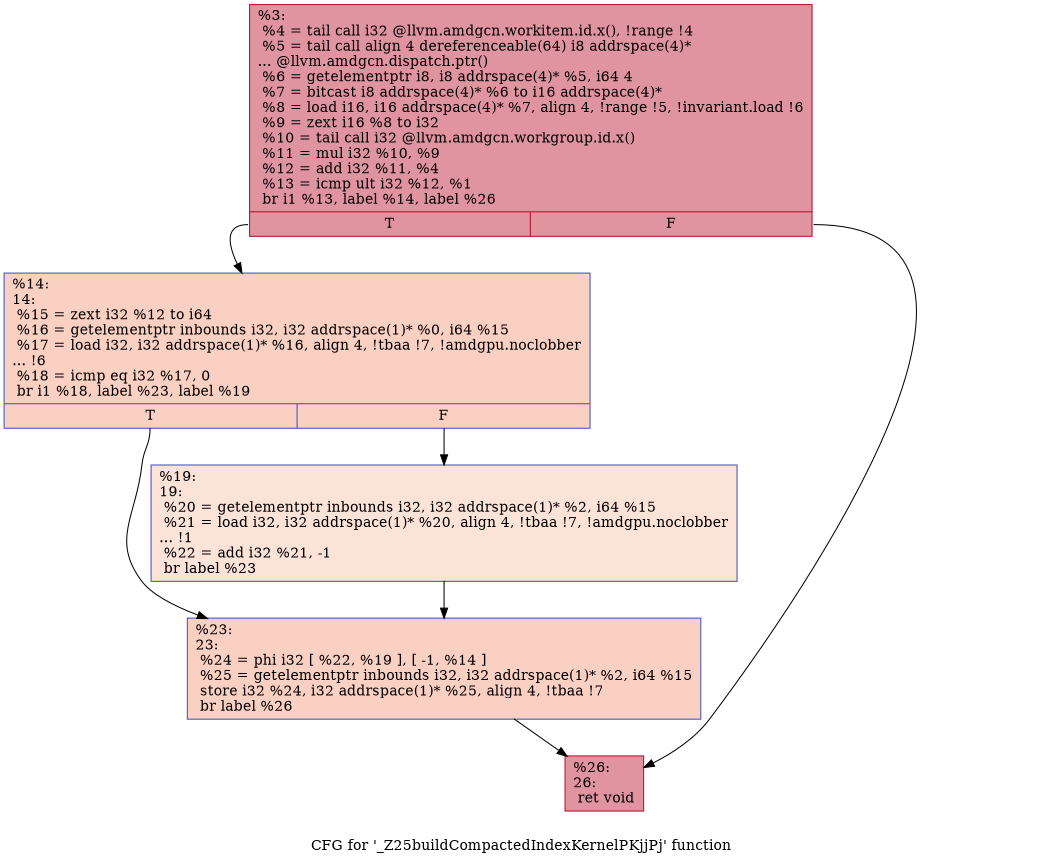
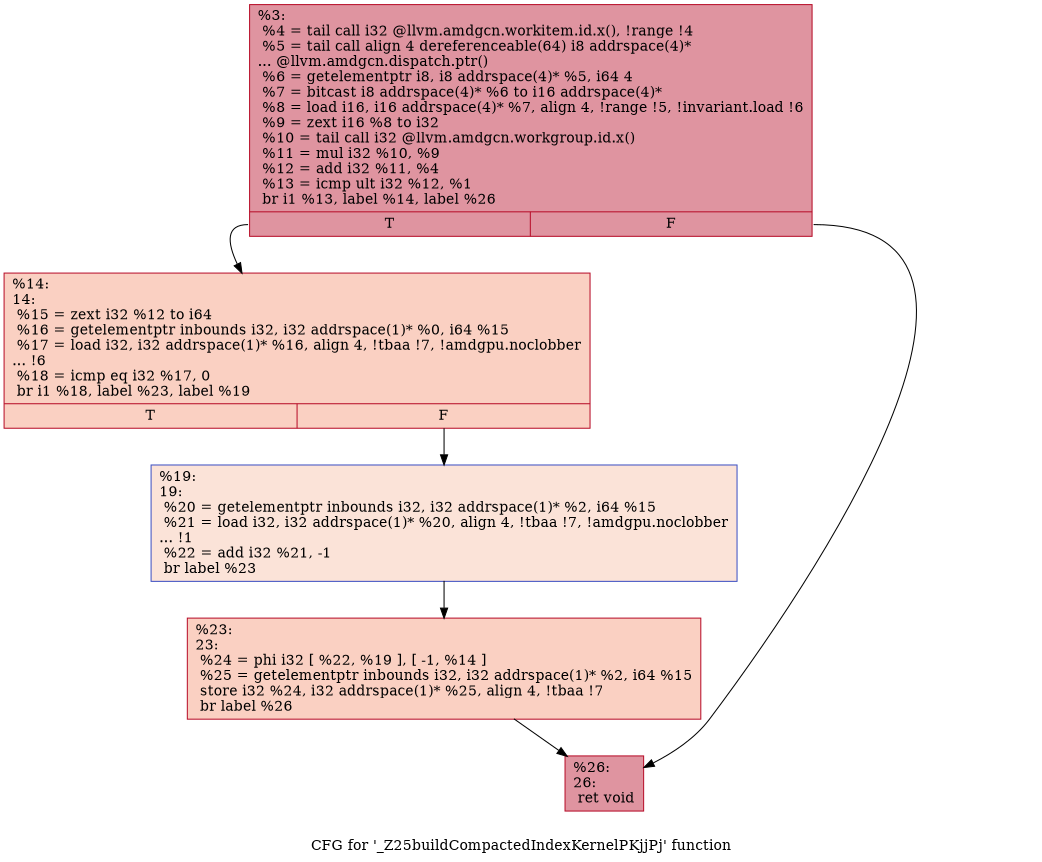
(297, 351) -> (297, 351)
(127, 538) -> none
(444, 669) -> (444, 669)
